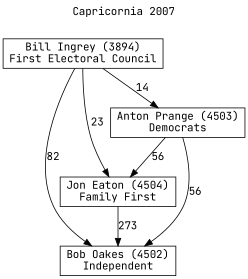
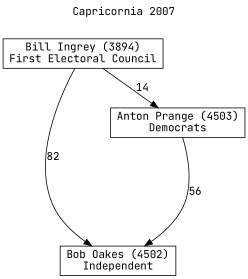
(118, 192) -> none
